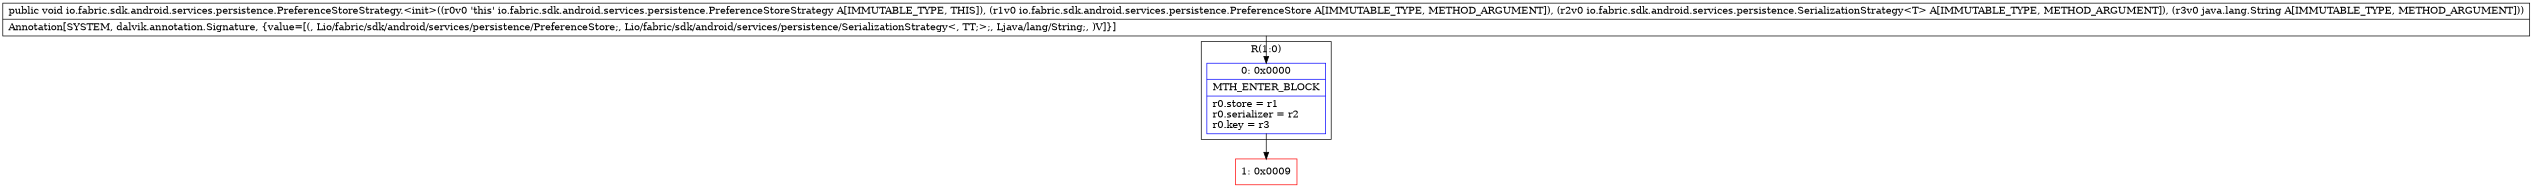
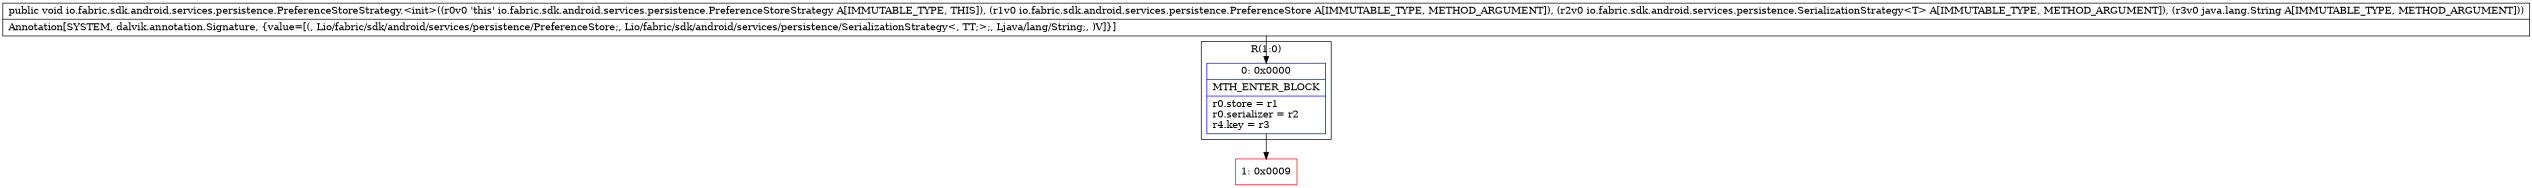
(1241, 125) -> (1241, 125)
